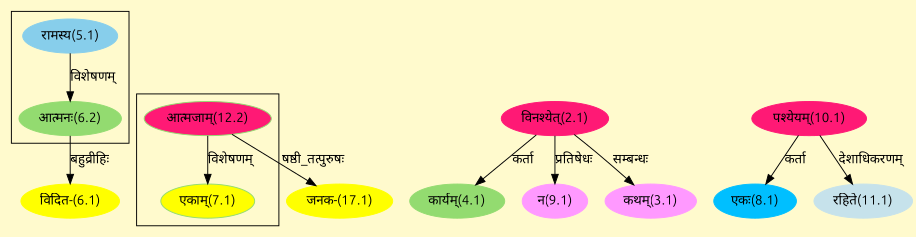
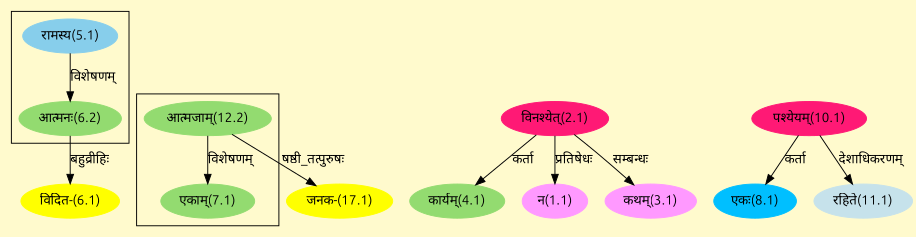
(208, 119) -> (208, 119)
(208, 201) -> (208, 201)
(555, 201) -> (555, 201)
